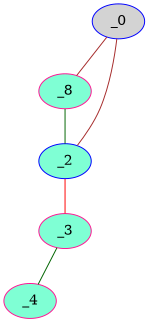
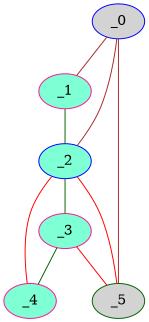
(65, 91) -> (65, 91)
(65, 196) -> (65, 196)
none -> (27, 227)
none -> (118, 301)
